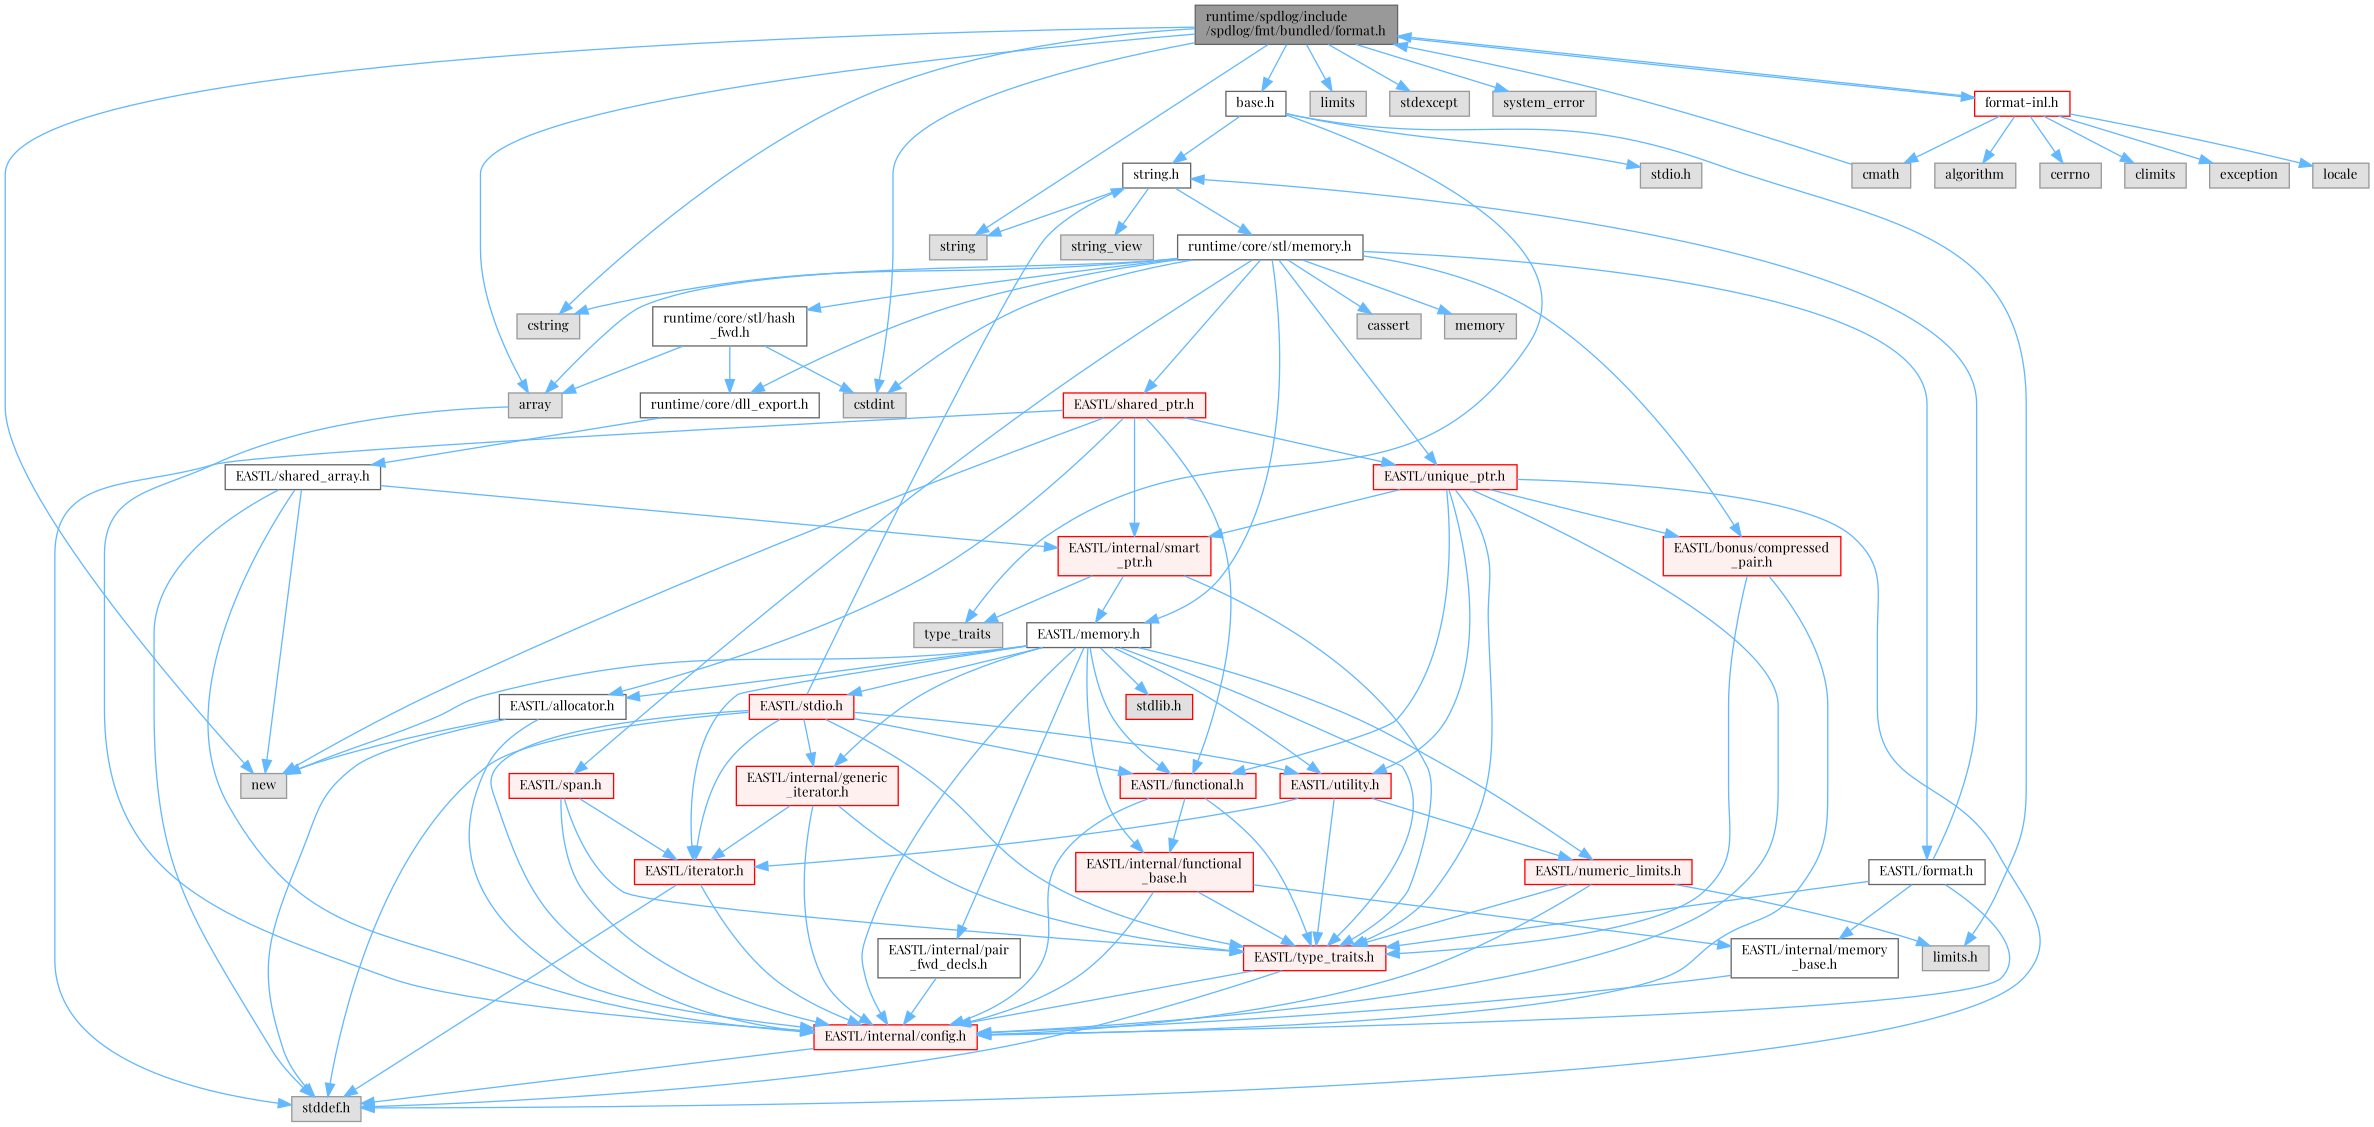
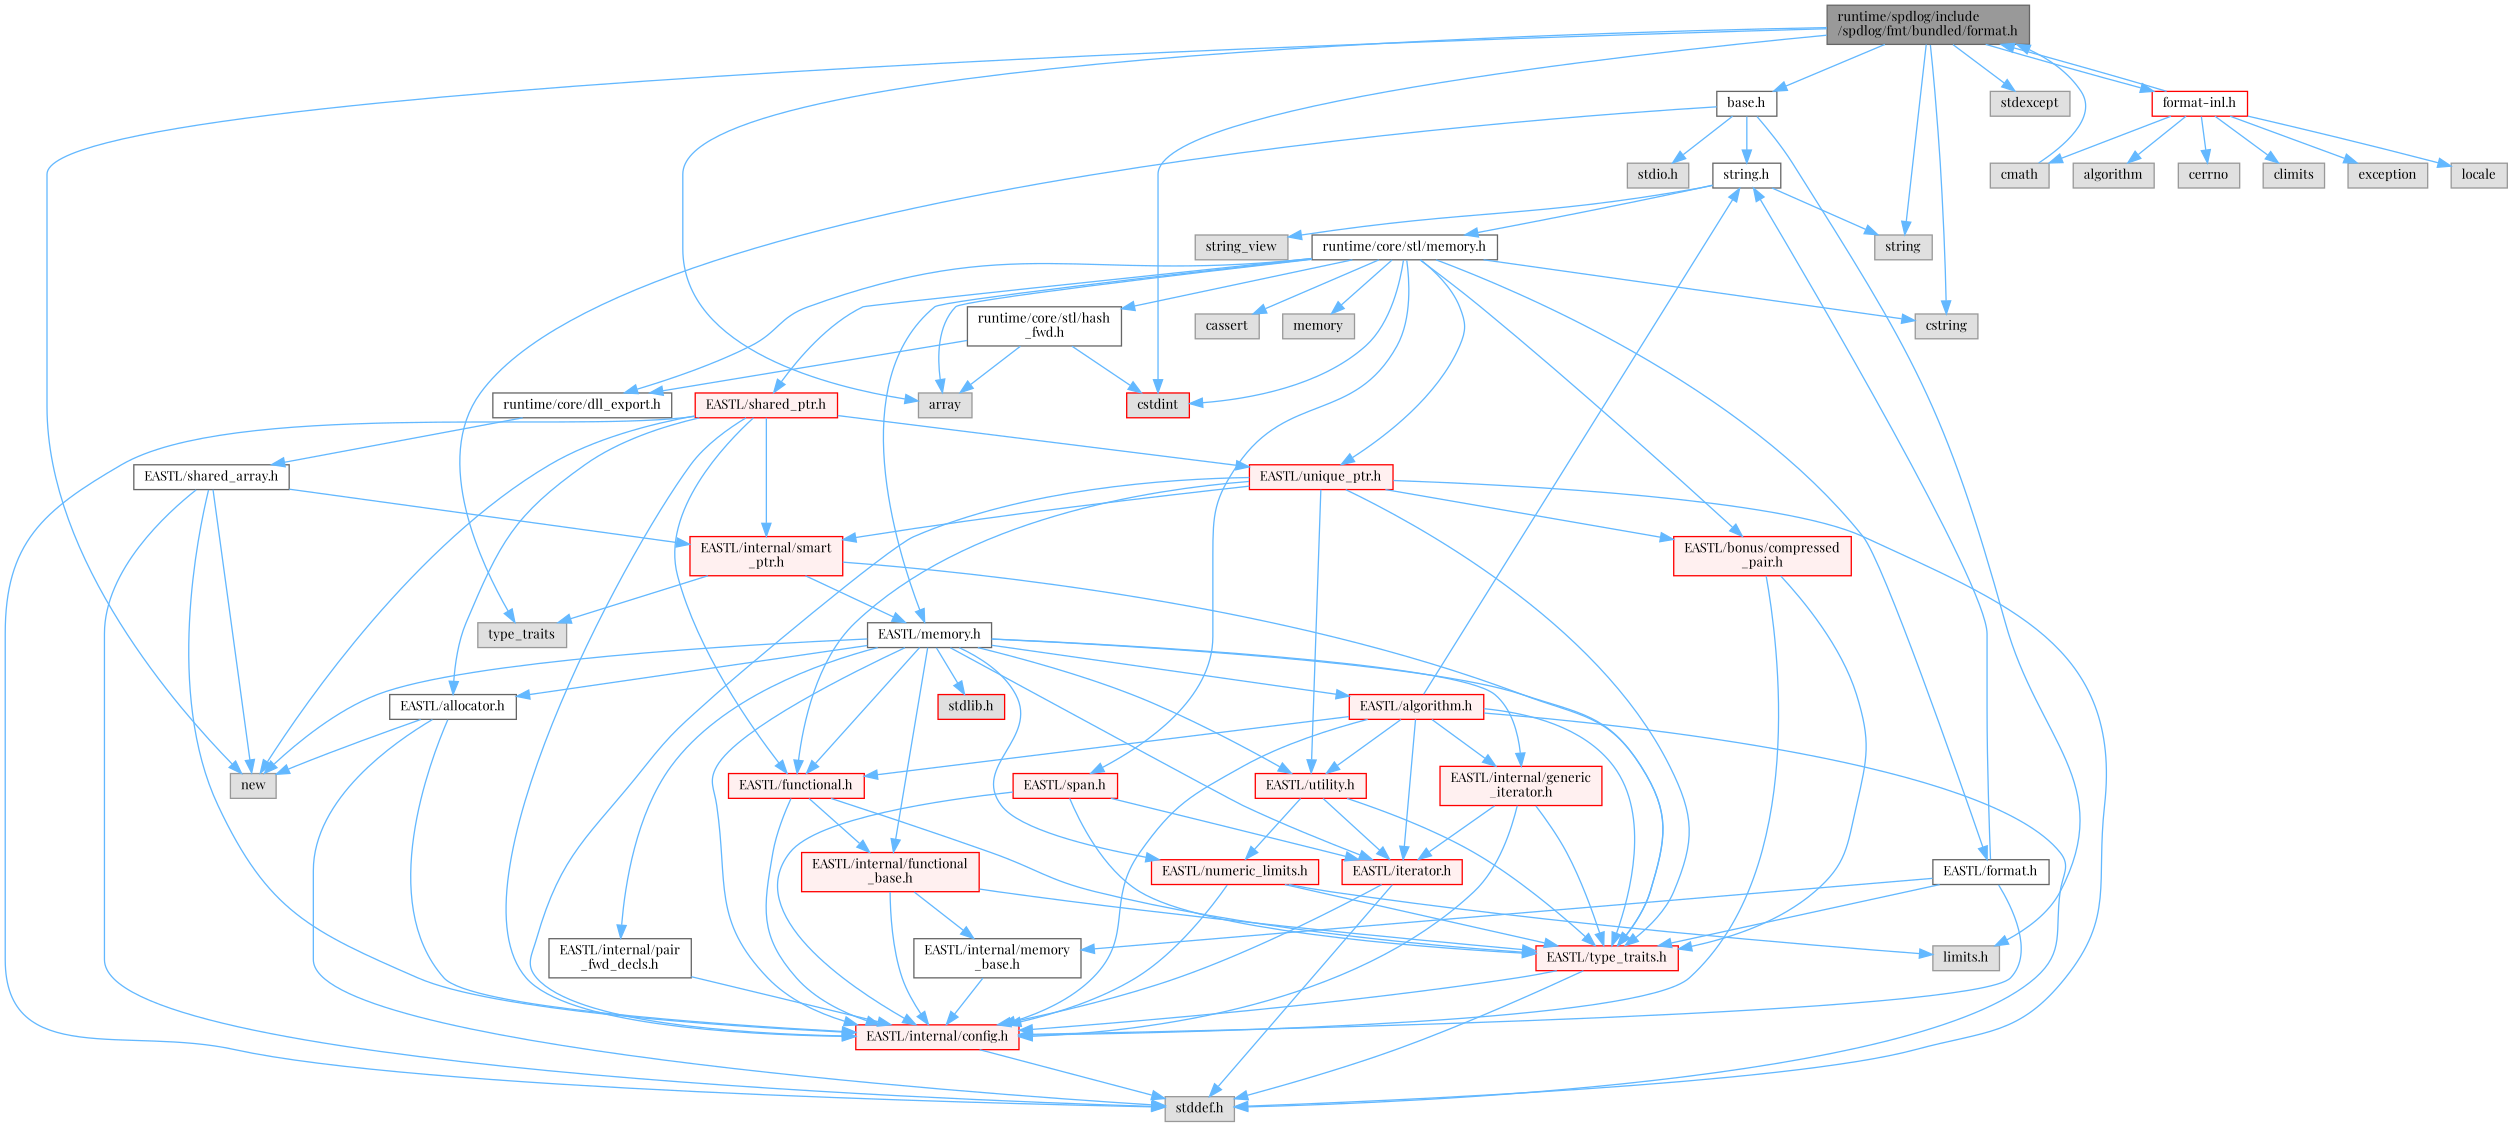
(1338, 104) -> none
(1544, 104) -> none
(875, 405) -> (1158, 405)
(802, 707) -> (1417, 707)
(129, 821) -> (518, 830)
